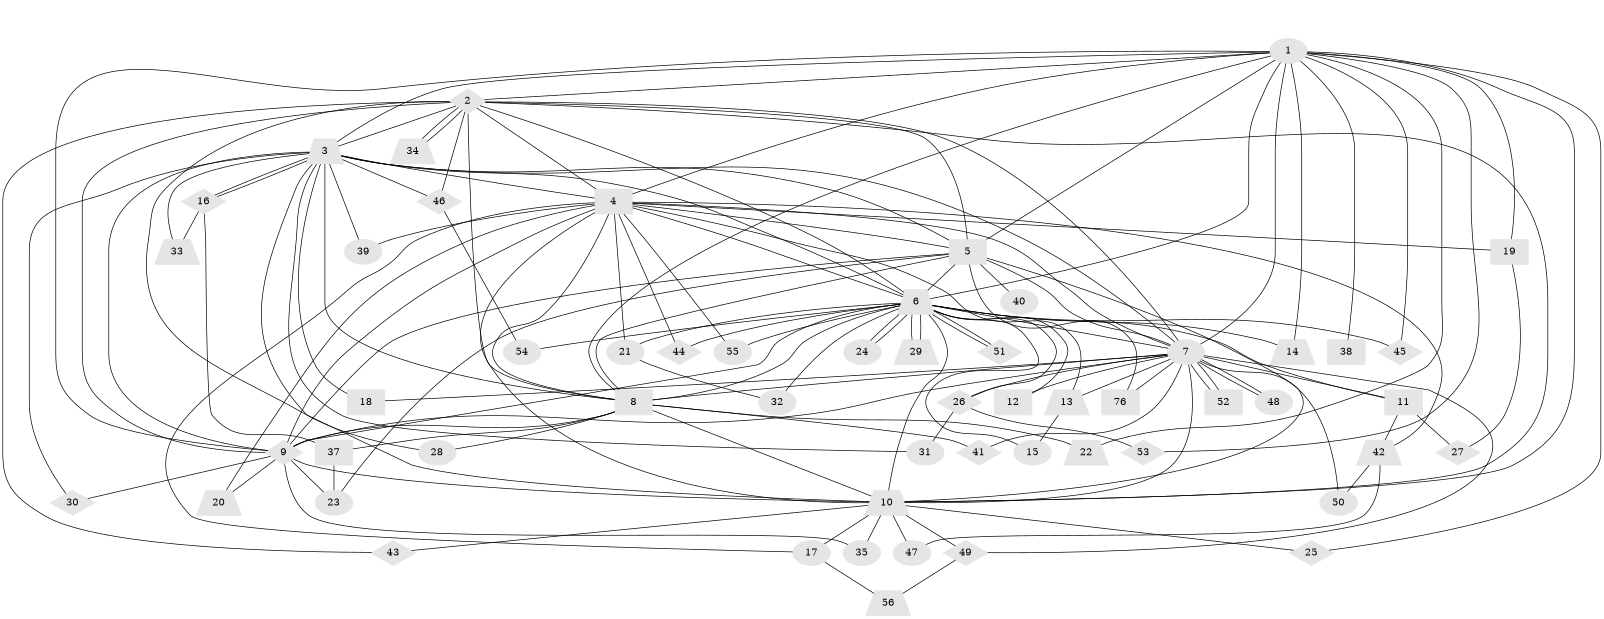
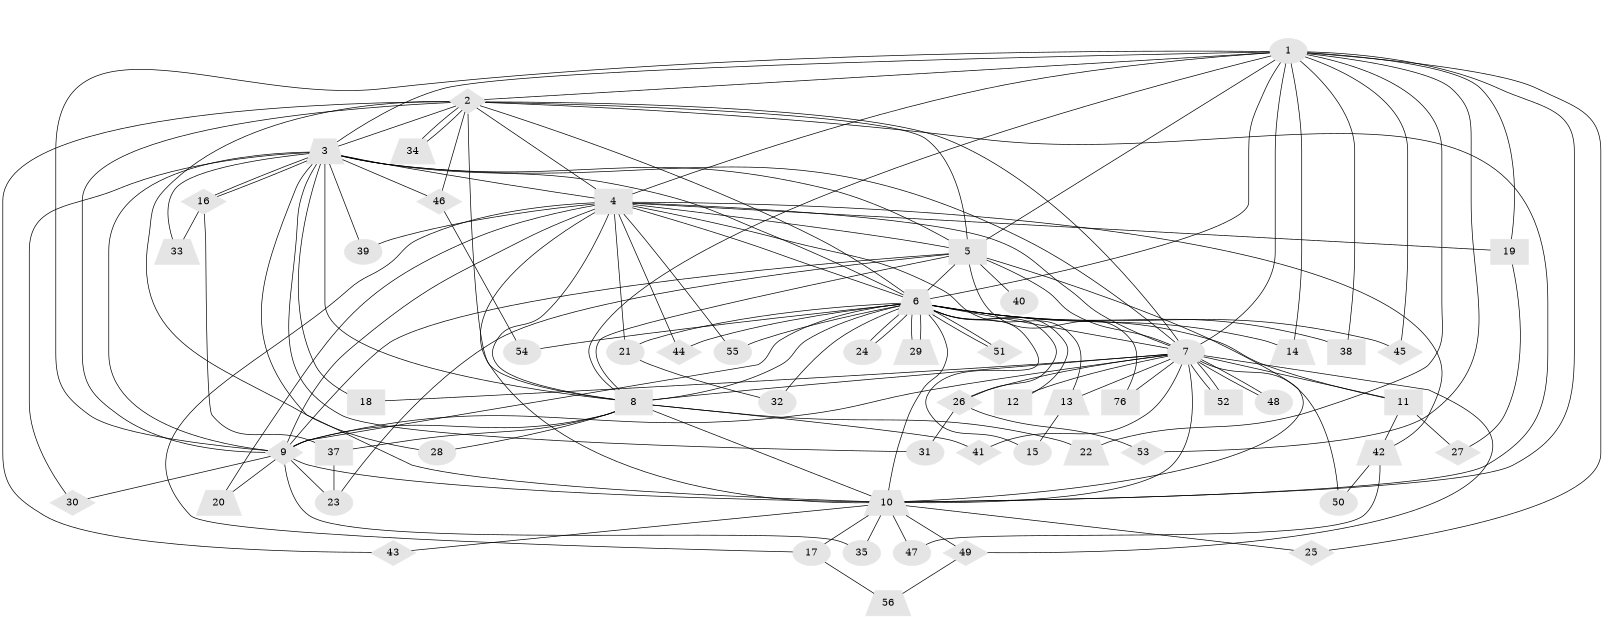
none -> (1130, 320)
